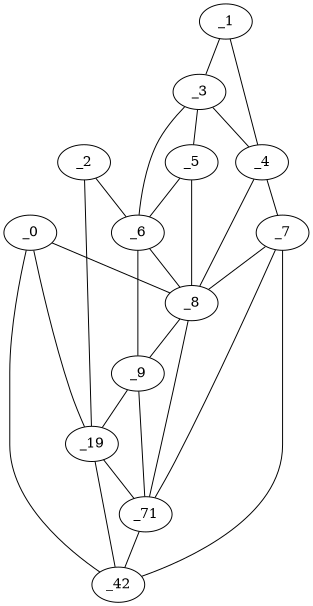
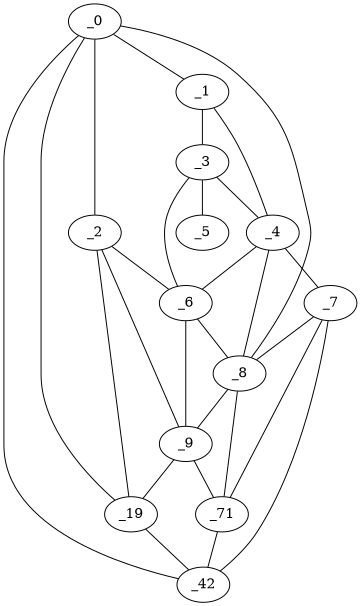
none -> (149, 57)
none -> (95, 127)
(165, 198) -> (229, 268)
(192, 233) -> none
none -> (140, 338)
(119, 479) -> none
